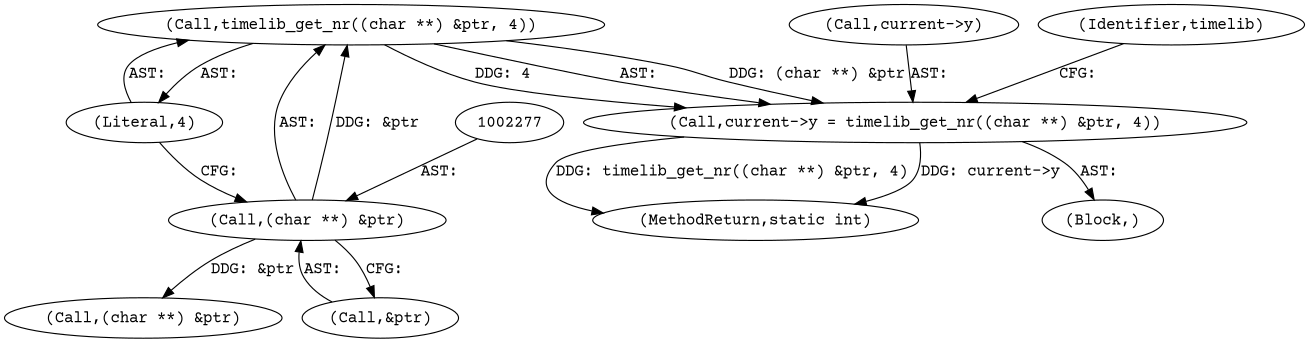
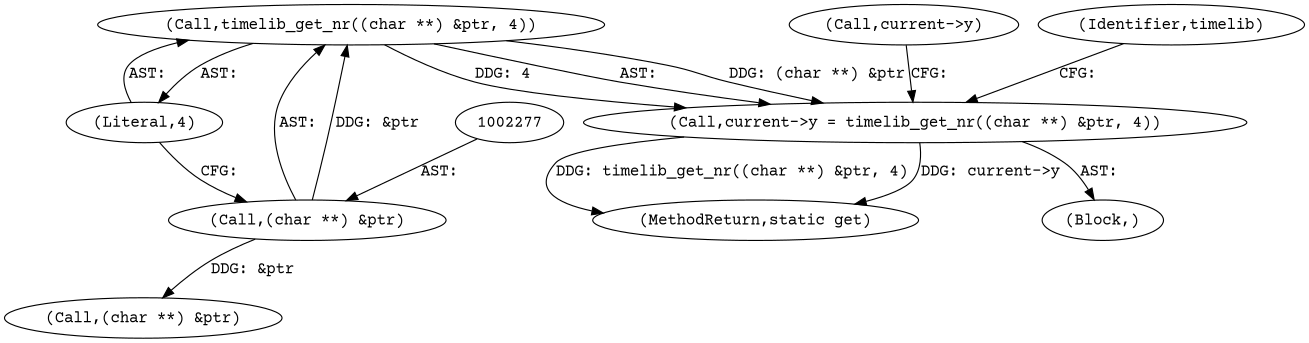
(934, 74) -> (934, 74)
(756, 220) -> (756, 220)
(380, 318) -> none
